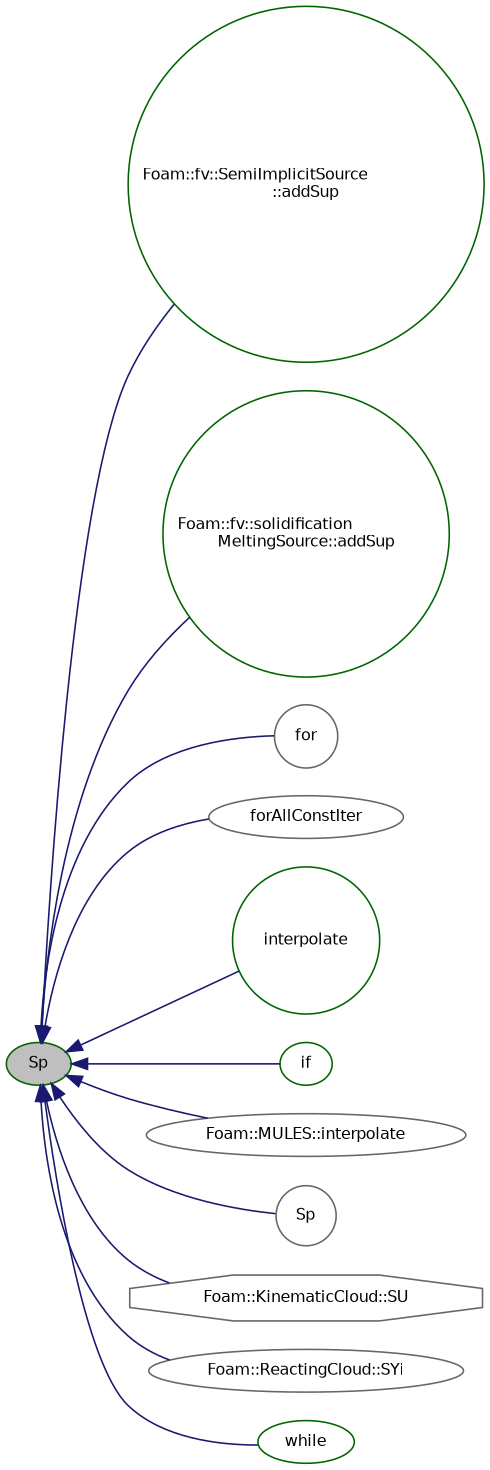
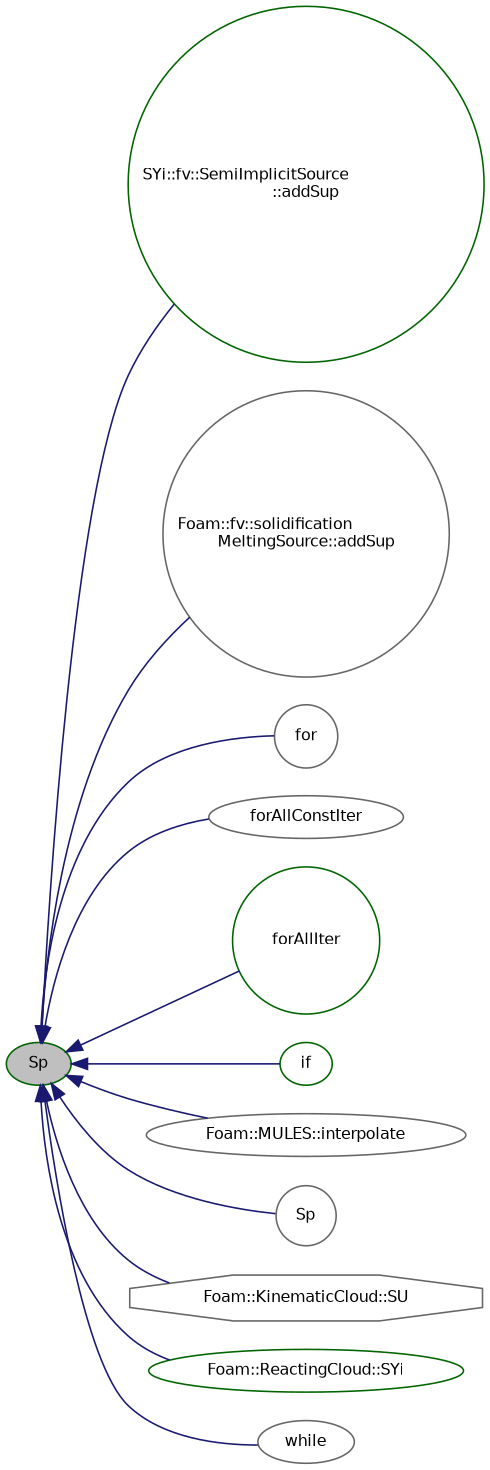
(306, 184) -> (306, 184)
(306, 534) -> (306, 534)
(306, 940) -> (306, 940)
(306, 1371) -> (306, 1371)
(306, 1442) -> (306, 1442)
